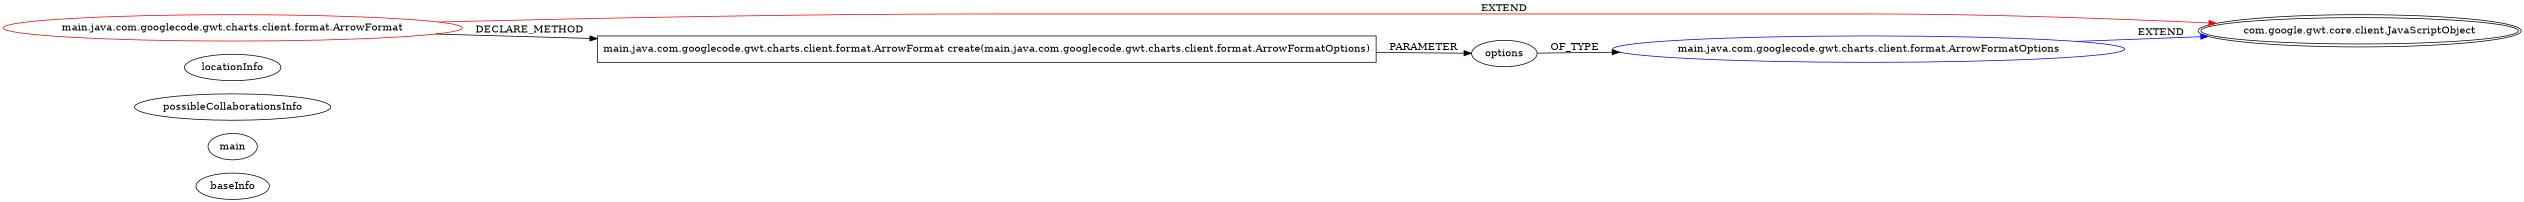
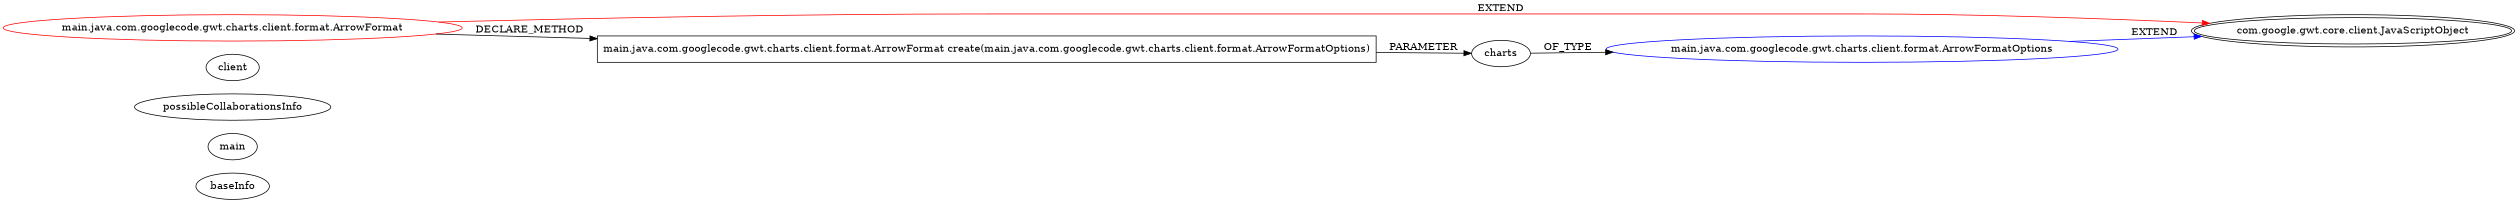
(1504, 54) -> (1501, 54)
(233, 67) -> (233, 67)
